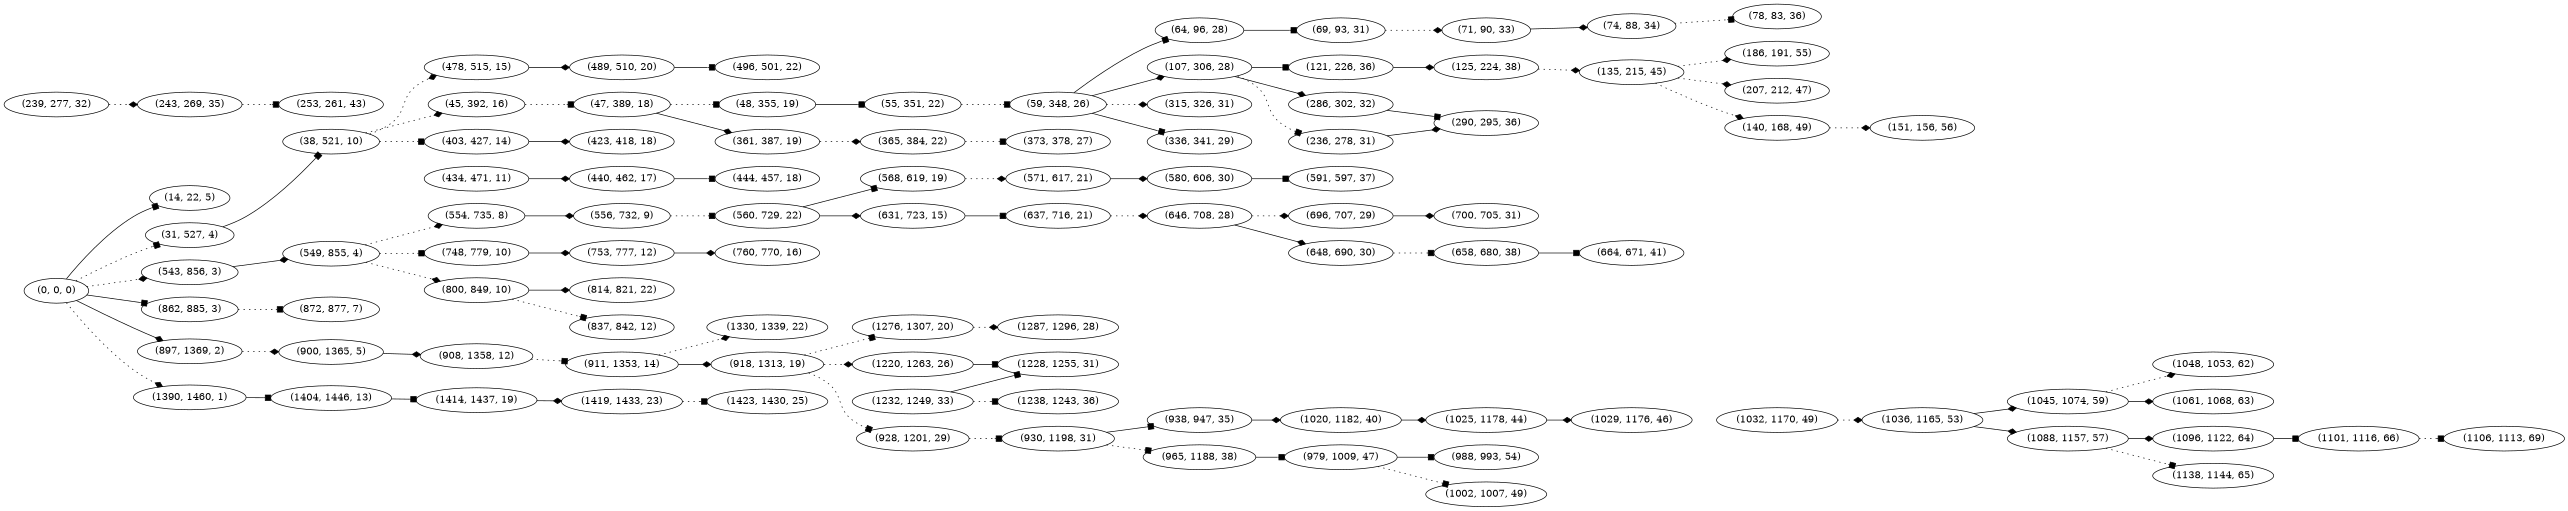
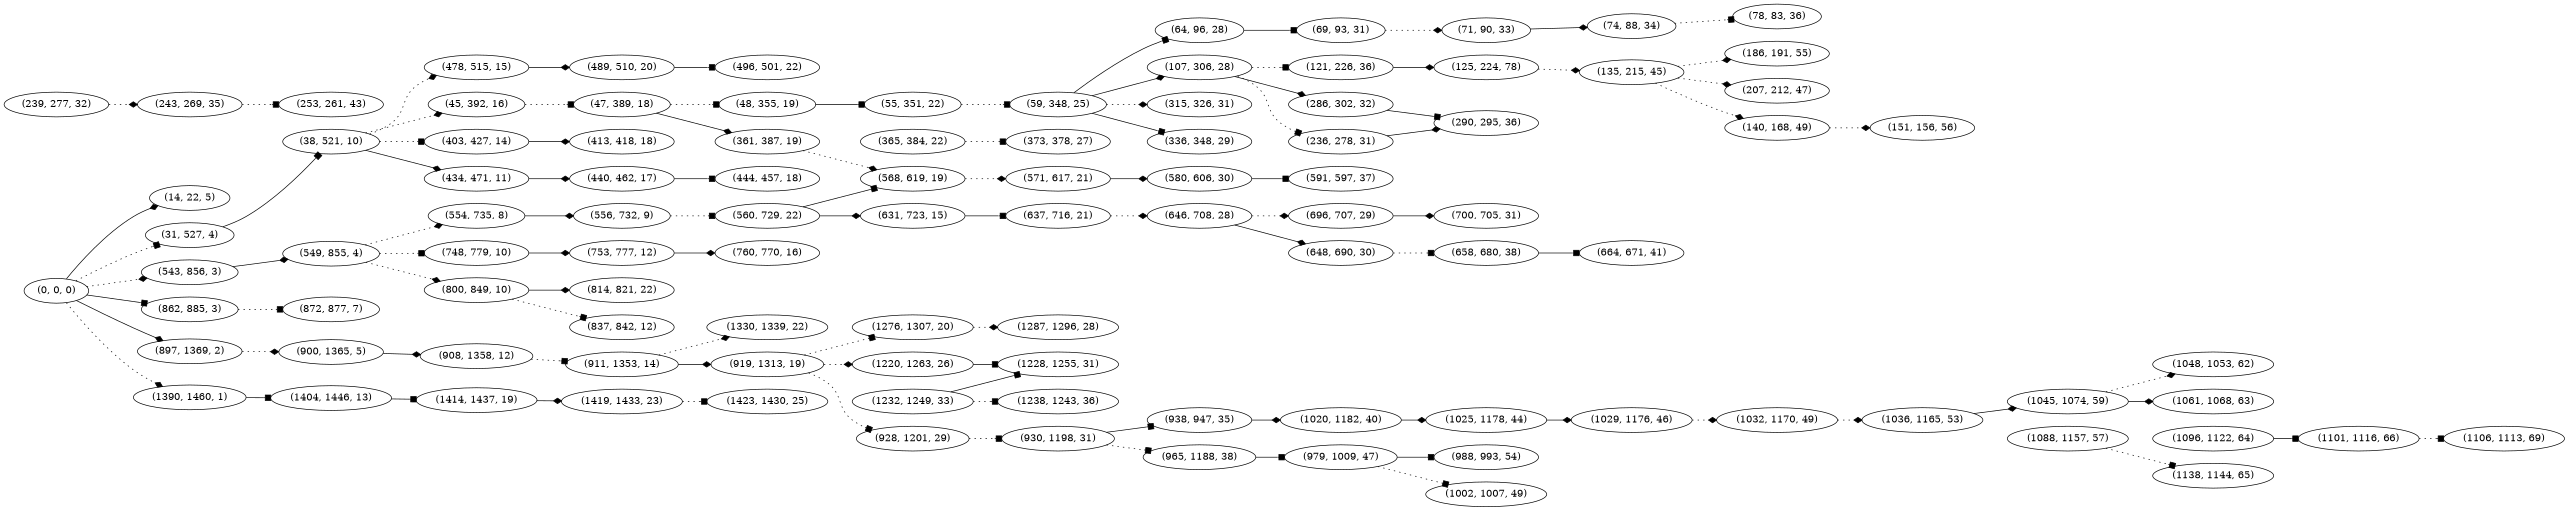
(1267, 67) -> (1267, 67)
(1486, 67) -> (1486, 67)
(1058, 104) -> (1058, 104)
(622, 142) -> (622, 142)
(836, 142) -> (836, 159)
(1199, 142) -> (1199, 142)
none -> (399, 159)
(105, 238) -> (105, 238)
(767, 364) -> (767, 364)
none -> (1700, 420)
(1991, 429) -> none
(2136, 439) -> none
